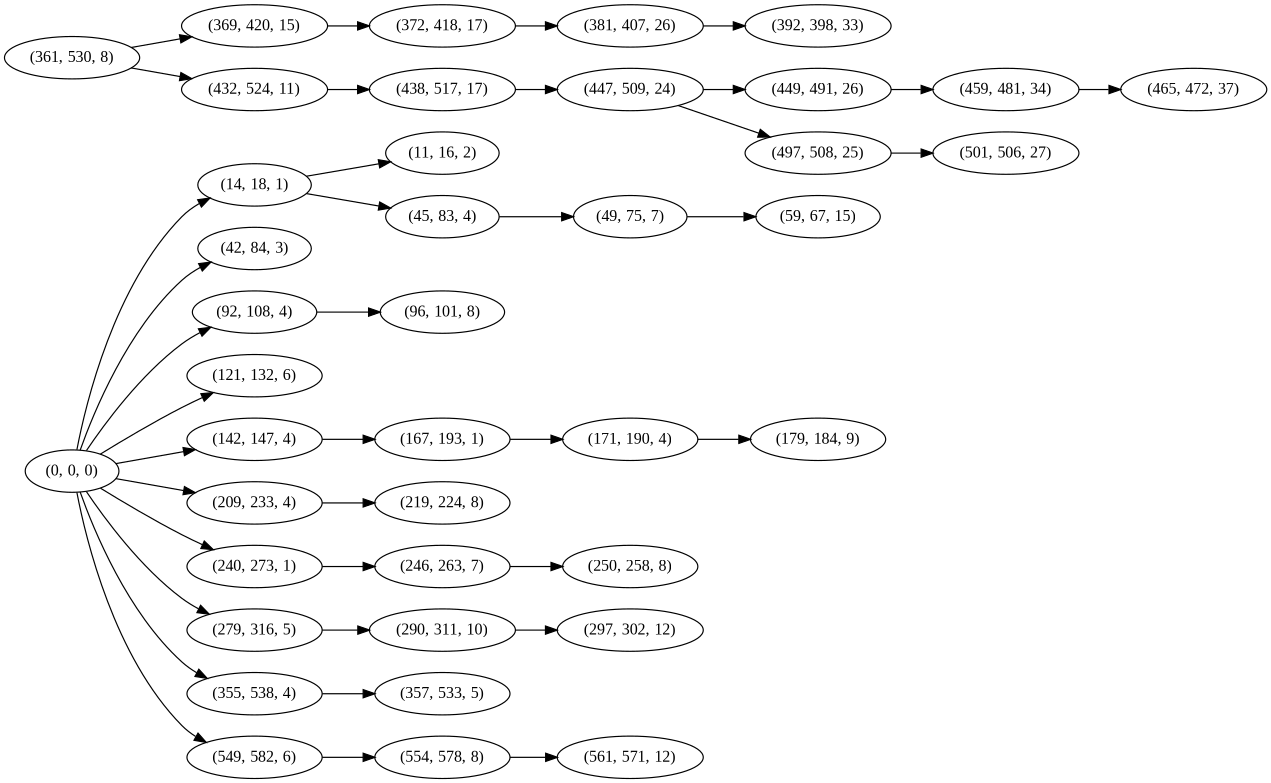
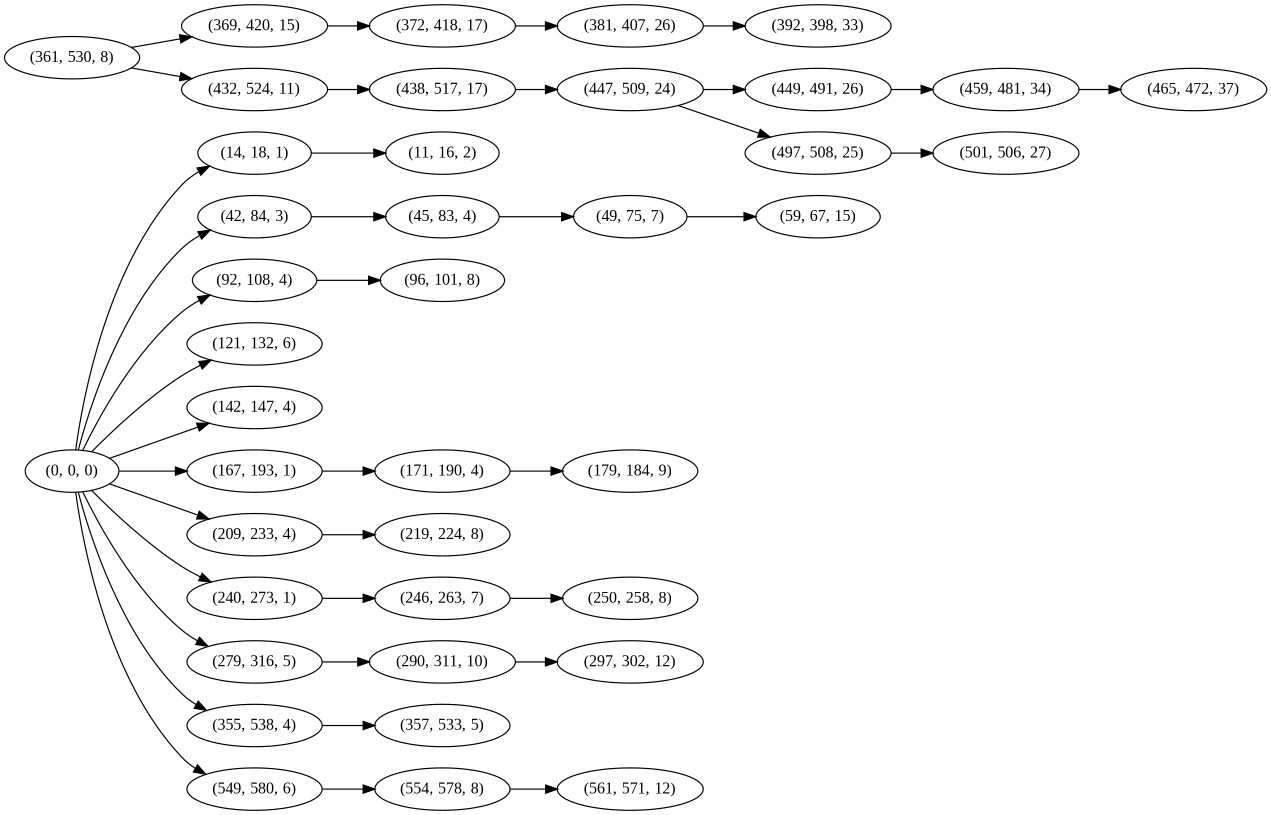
(343, 200) -> (343, 217)
(343, 439) -> (147, 471)
(255, 757) -> (255, 789)
